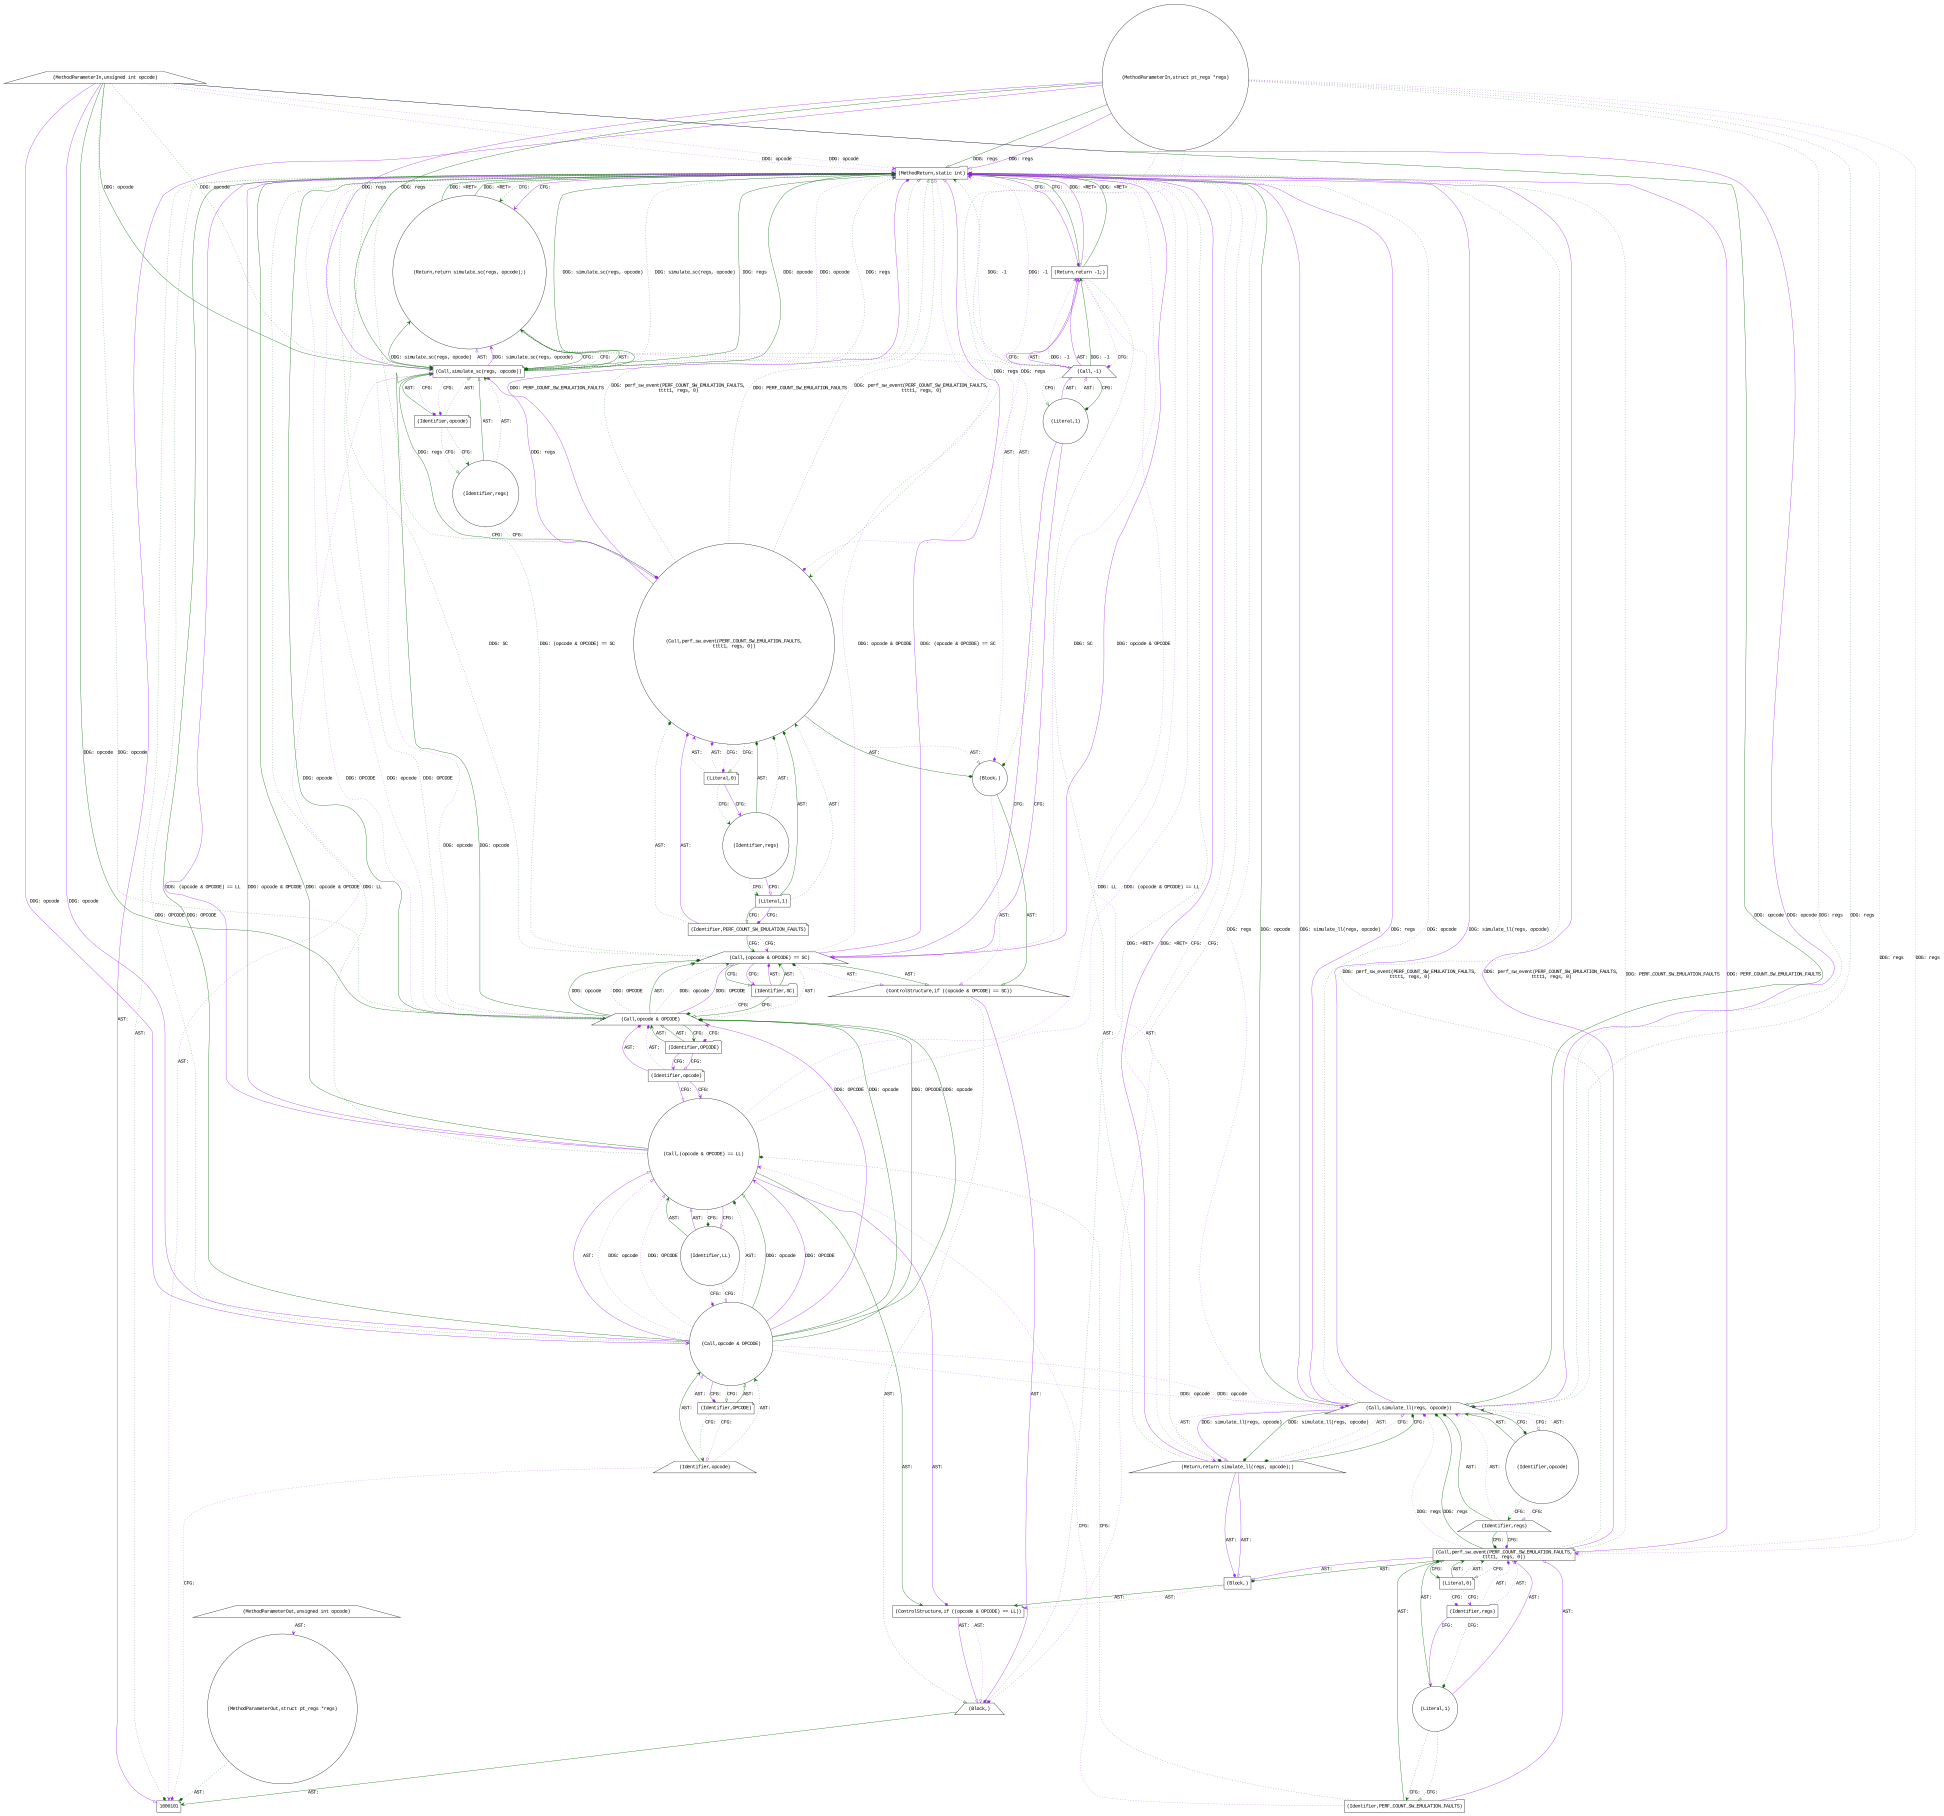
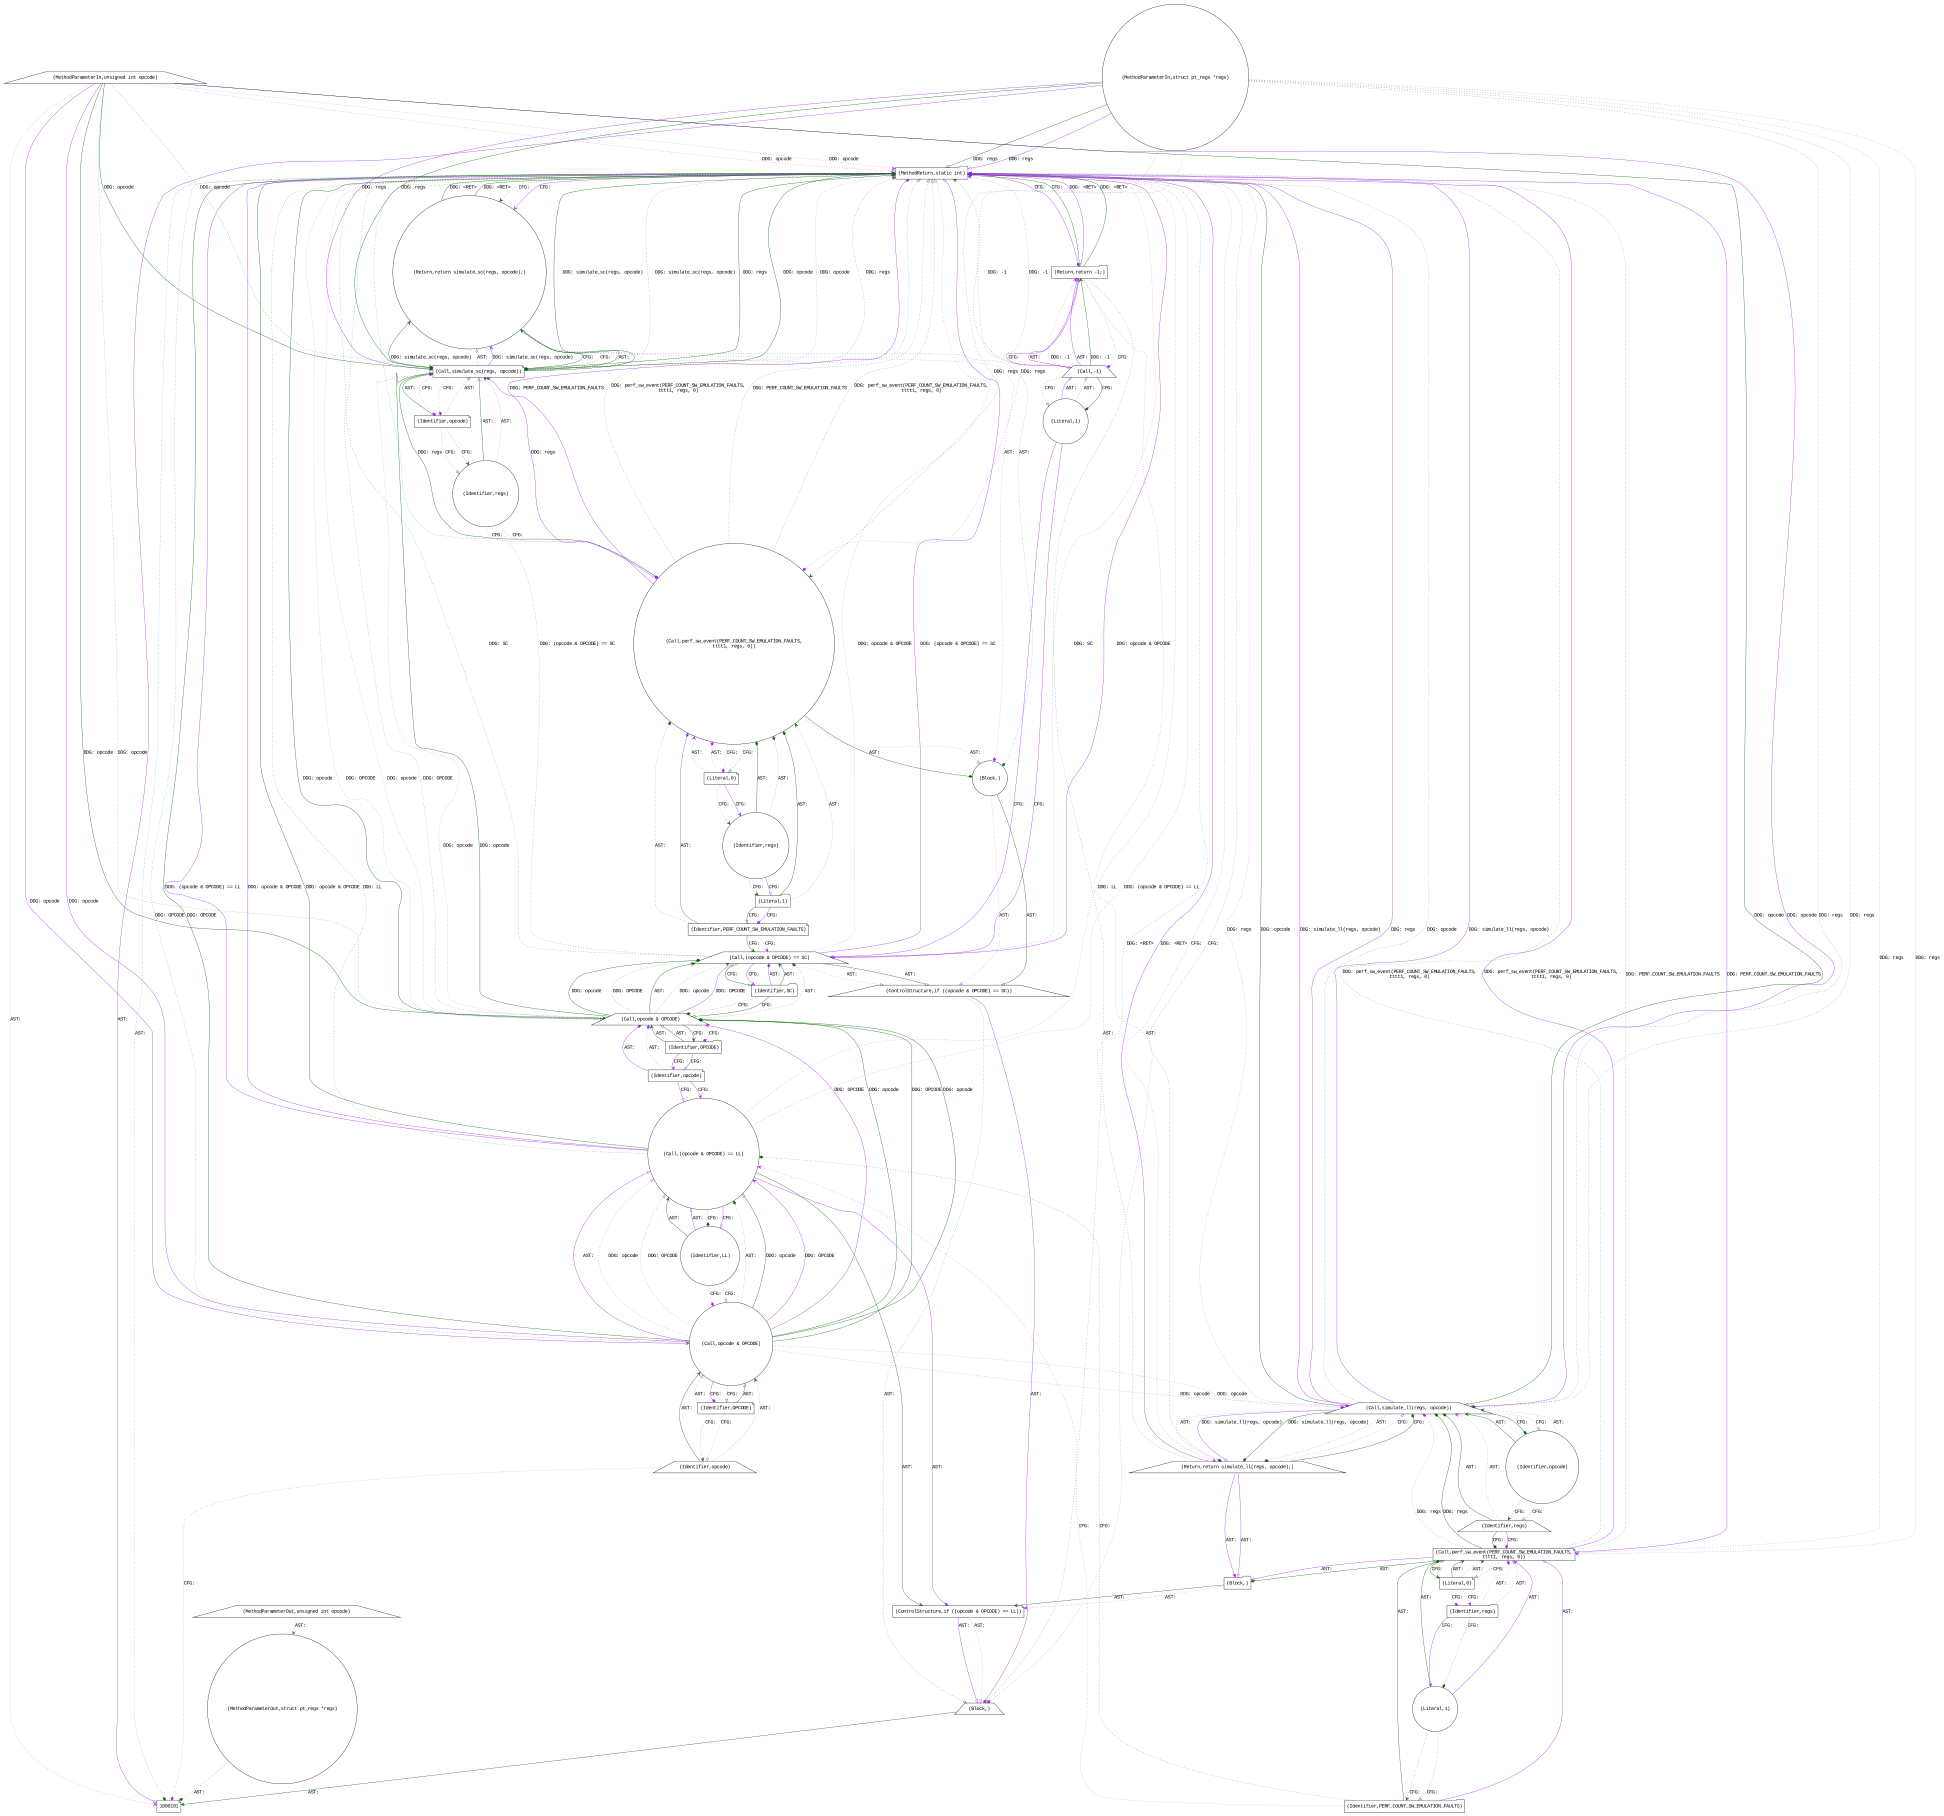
(202, 1005) -> (10, 970)
